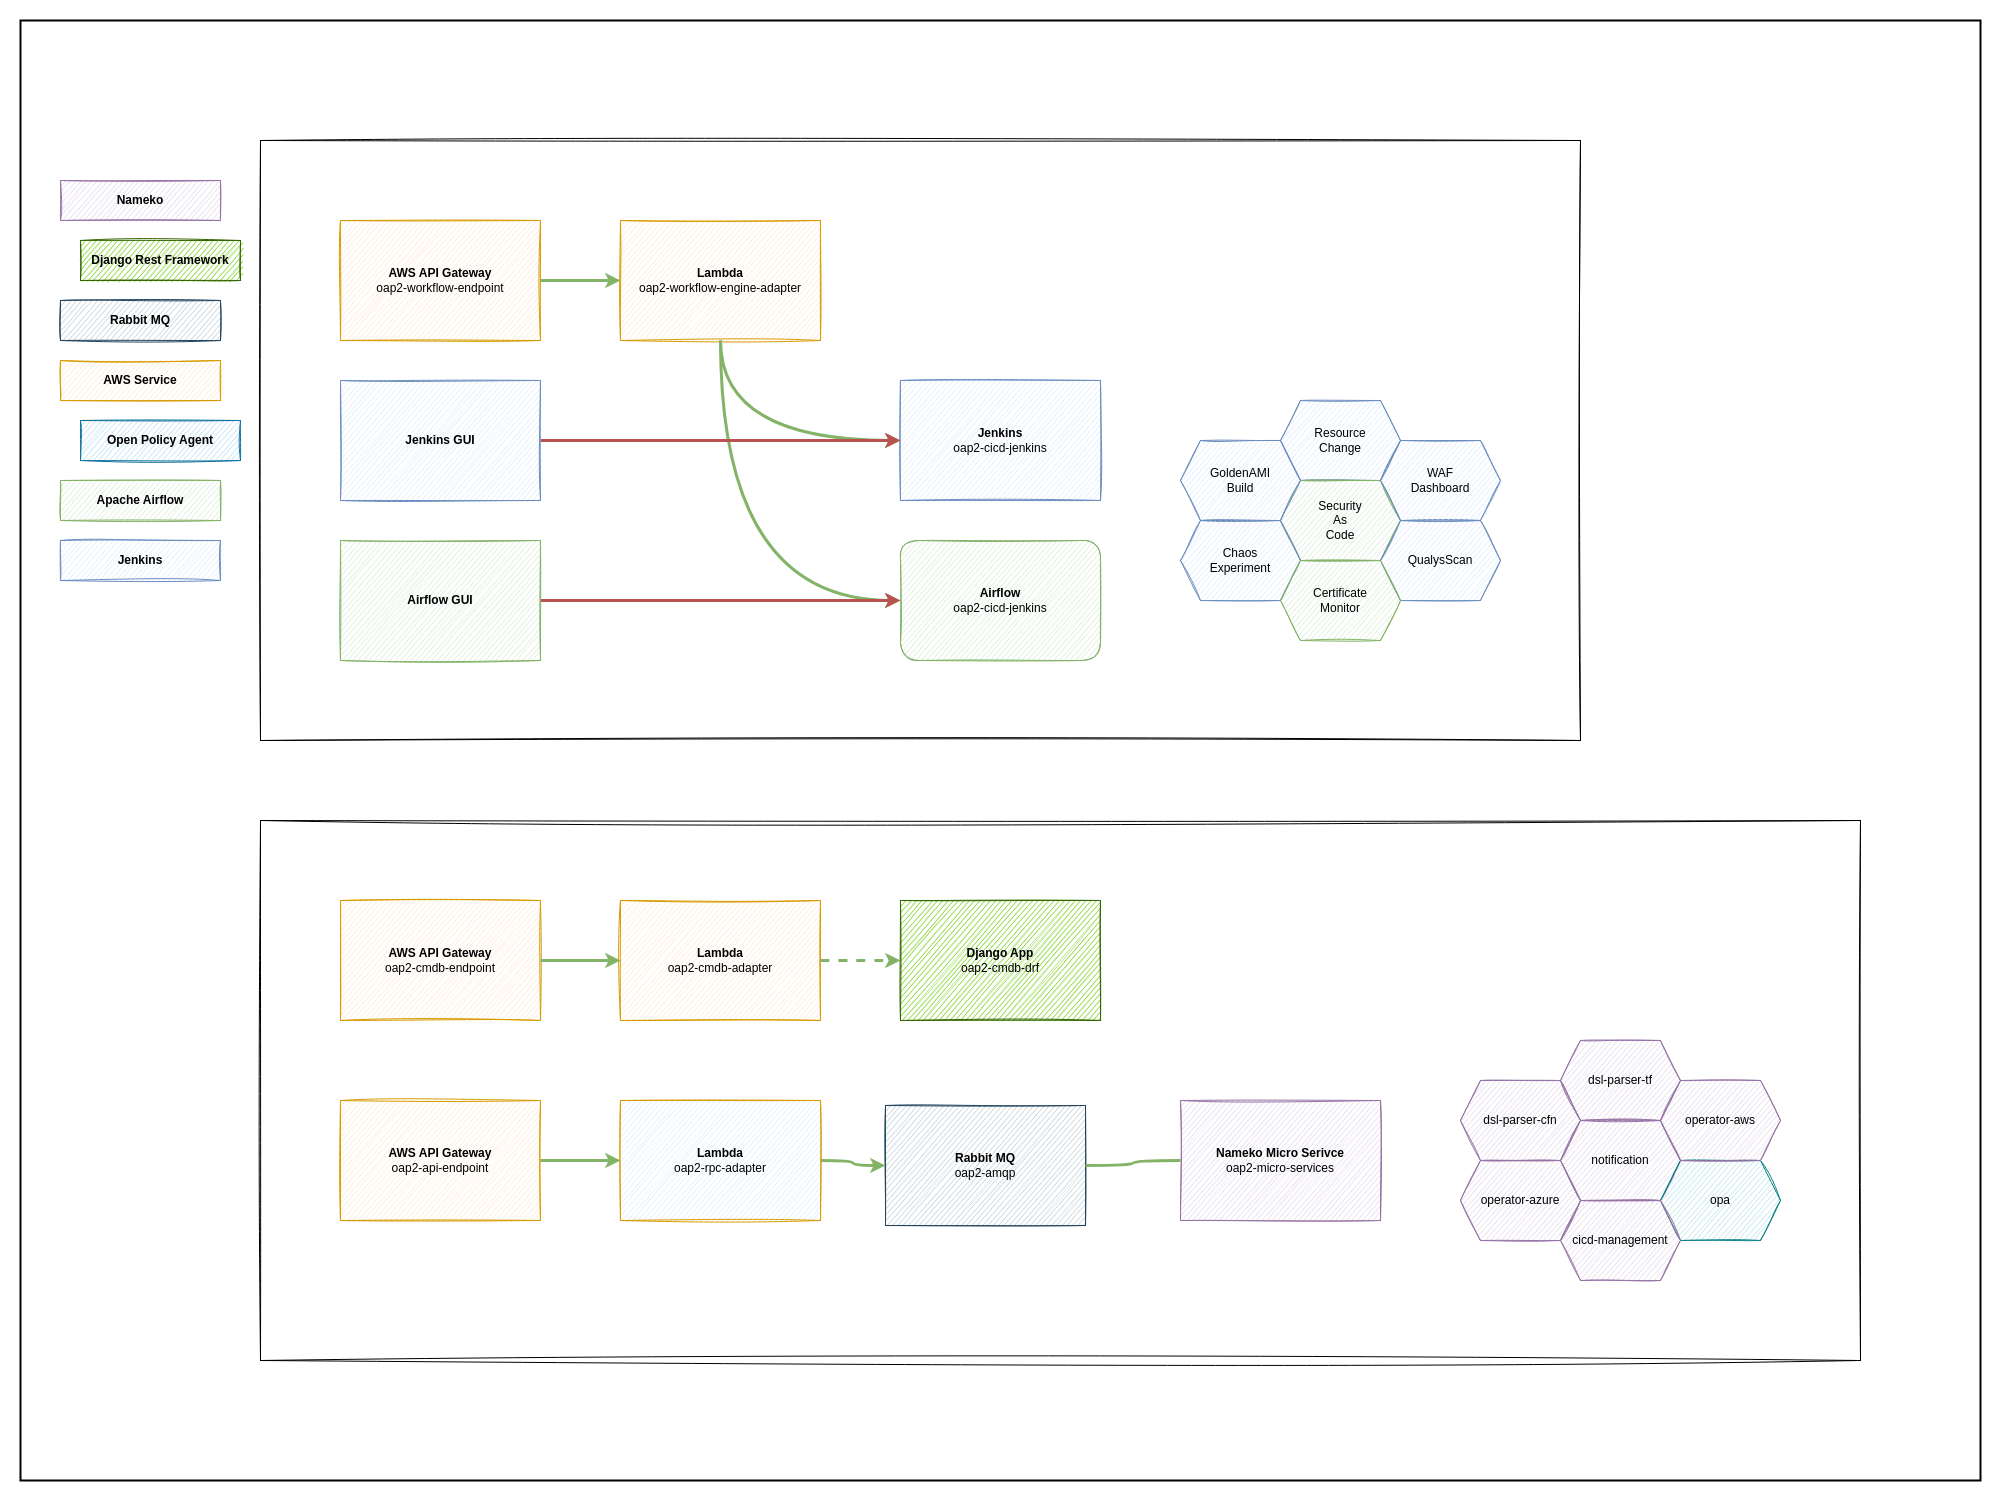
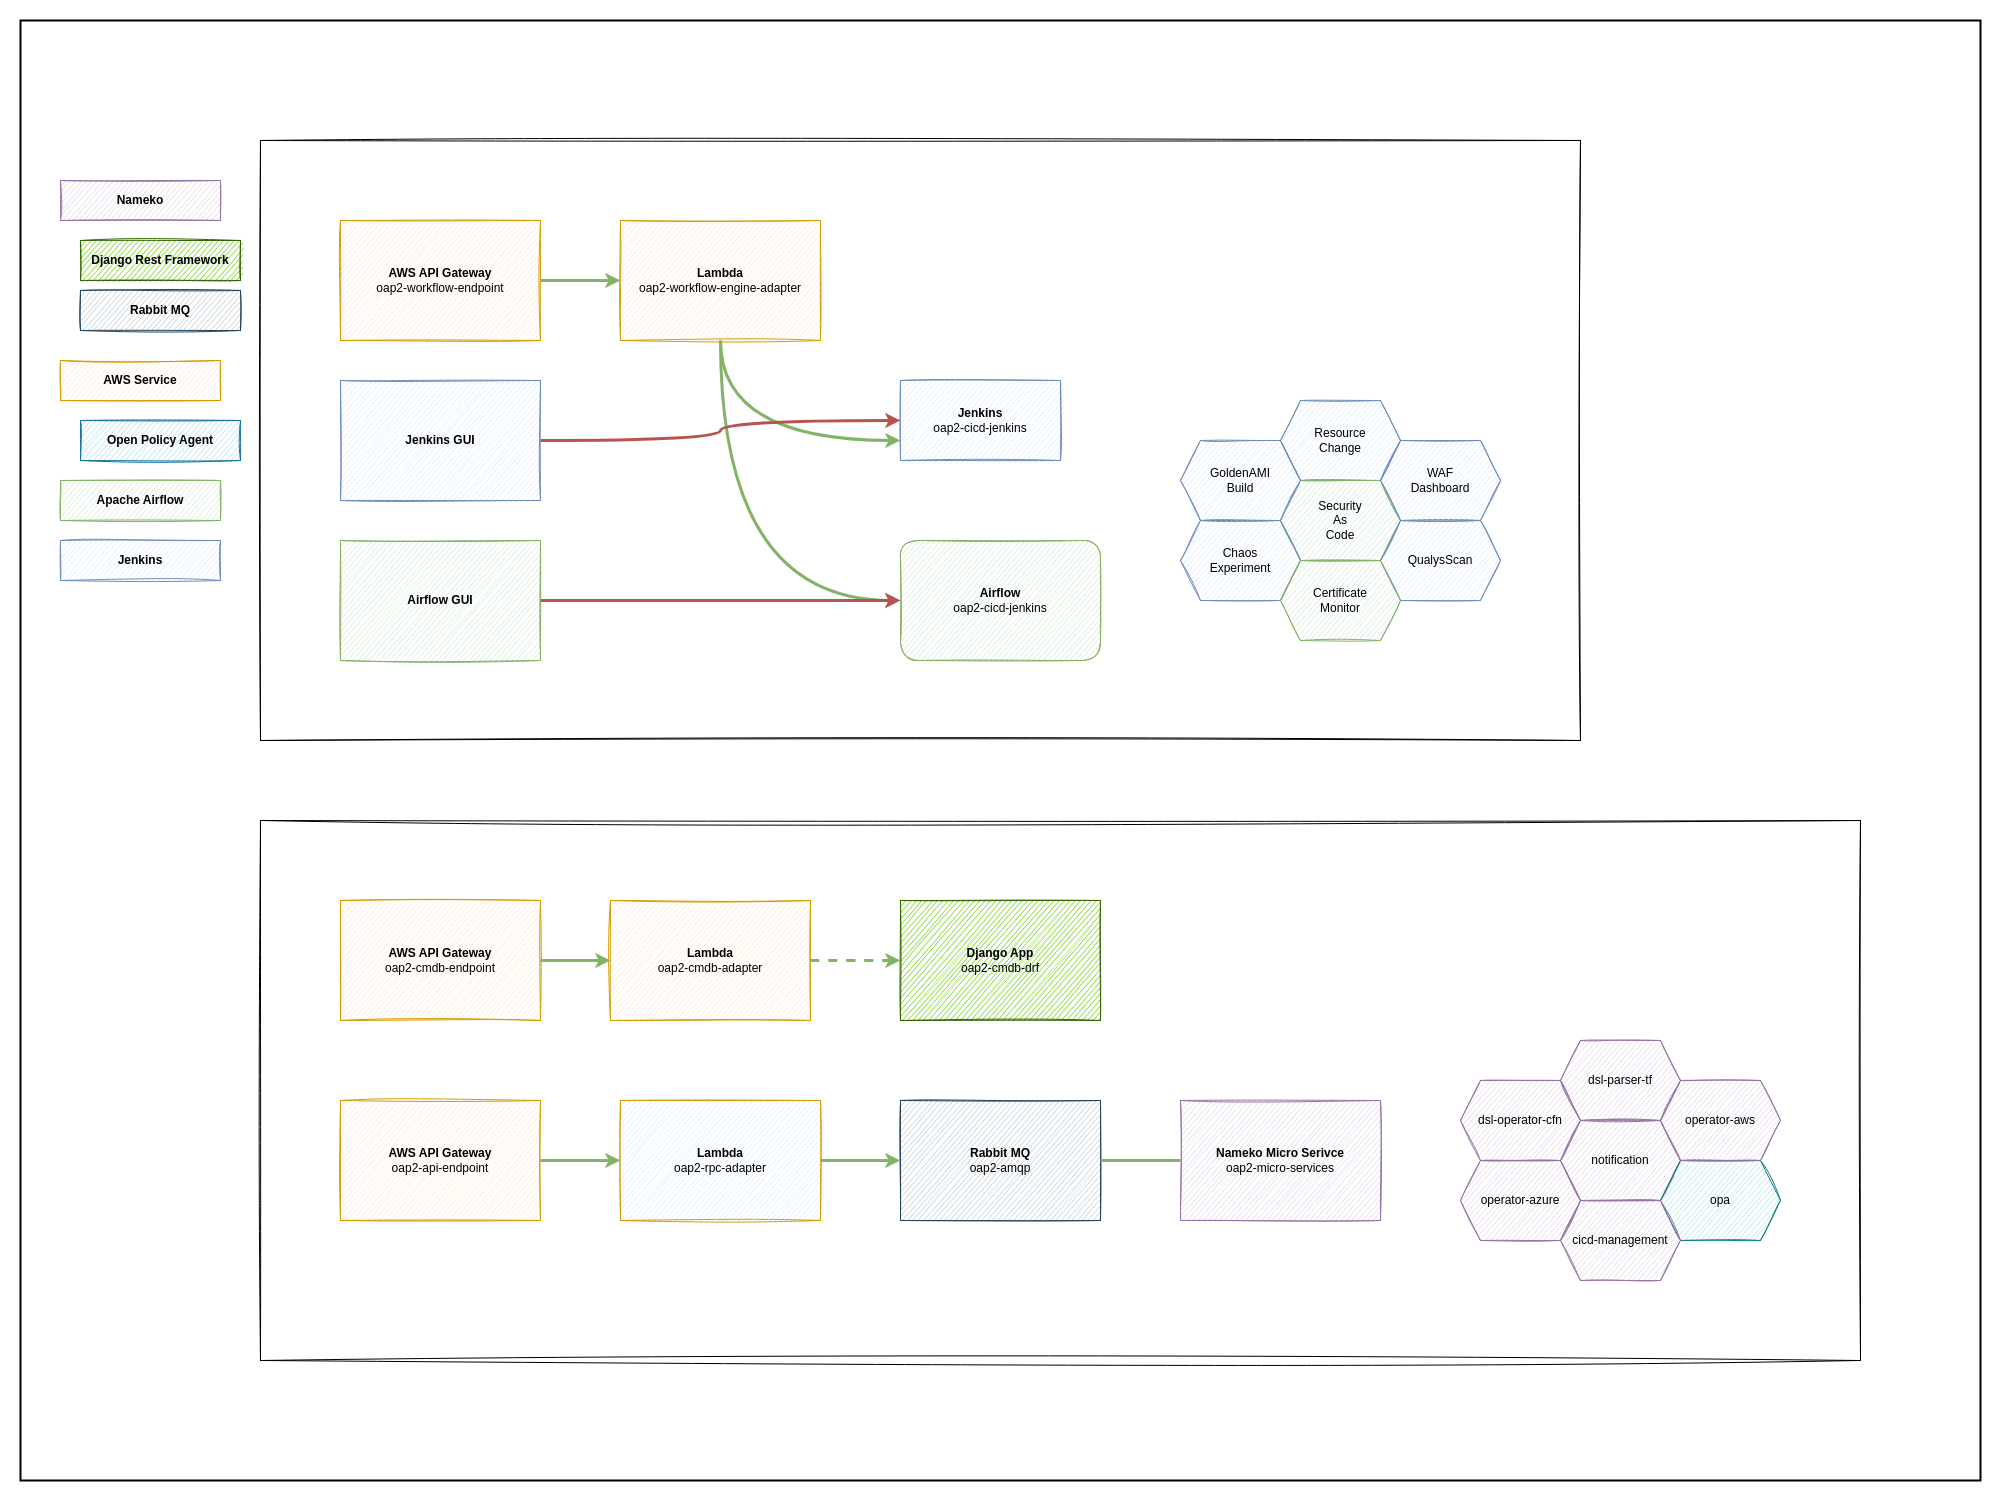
(141, 321) -> (161, 311)
(1001, 441) -> (981, 421)
(721, 961) -> (711, 961)
(1521, 1121) -> (1521, 1121)
(986, 1166) -> (1001, 1161)
